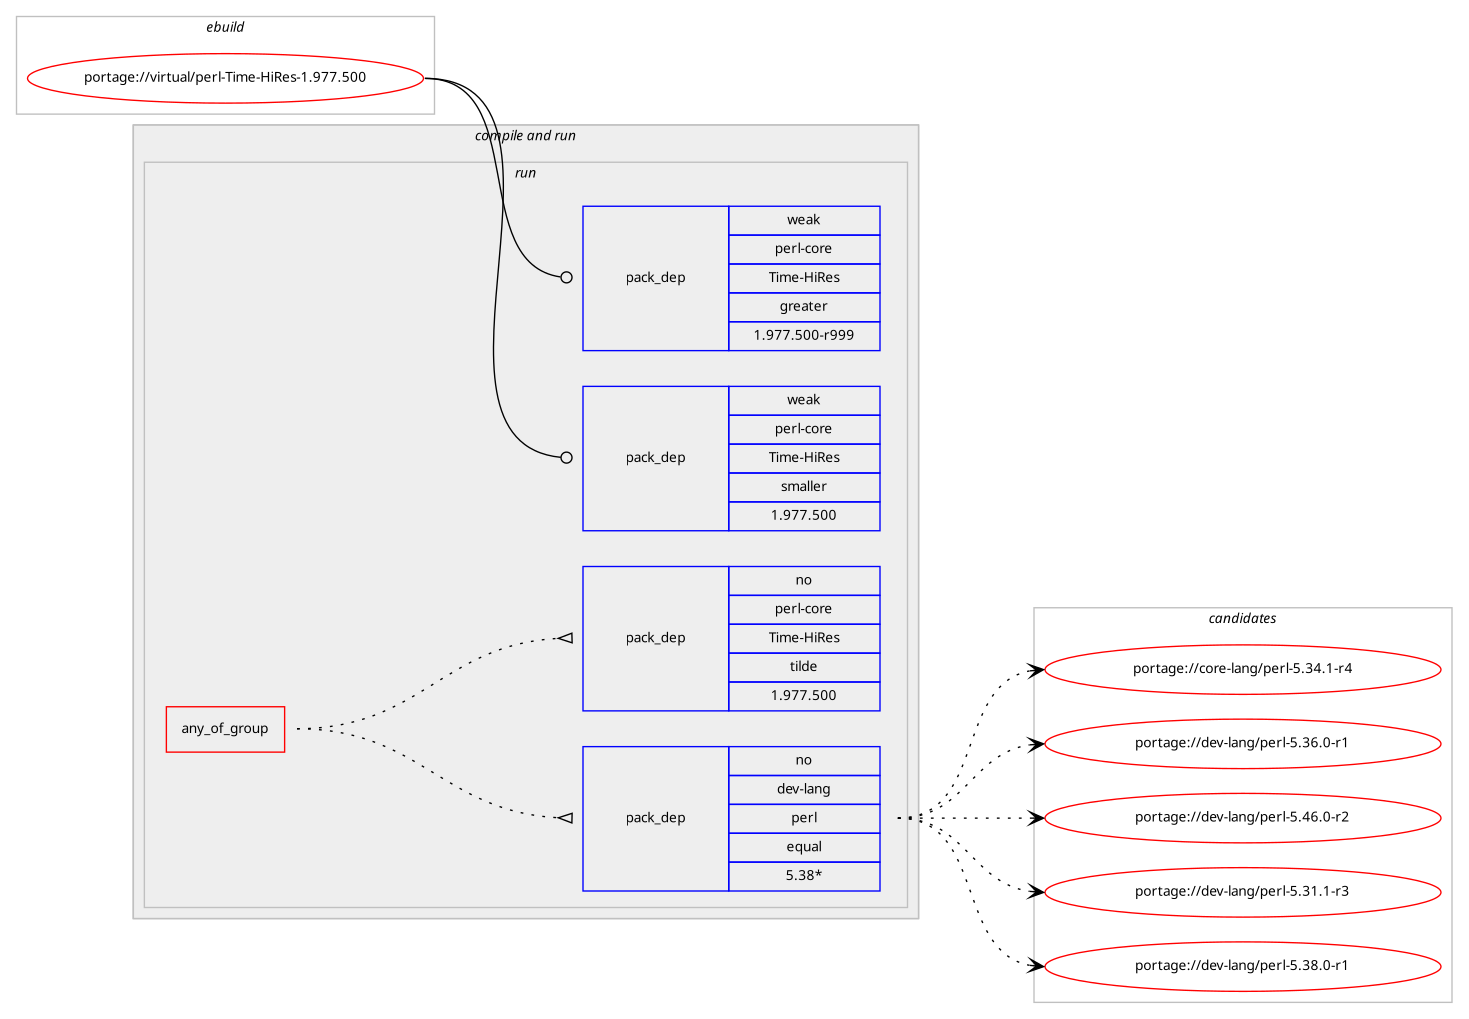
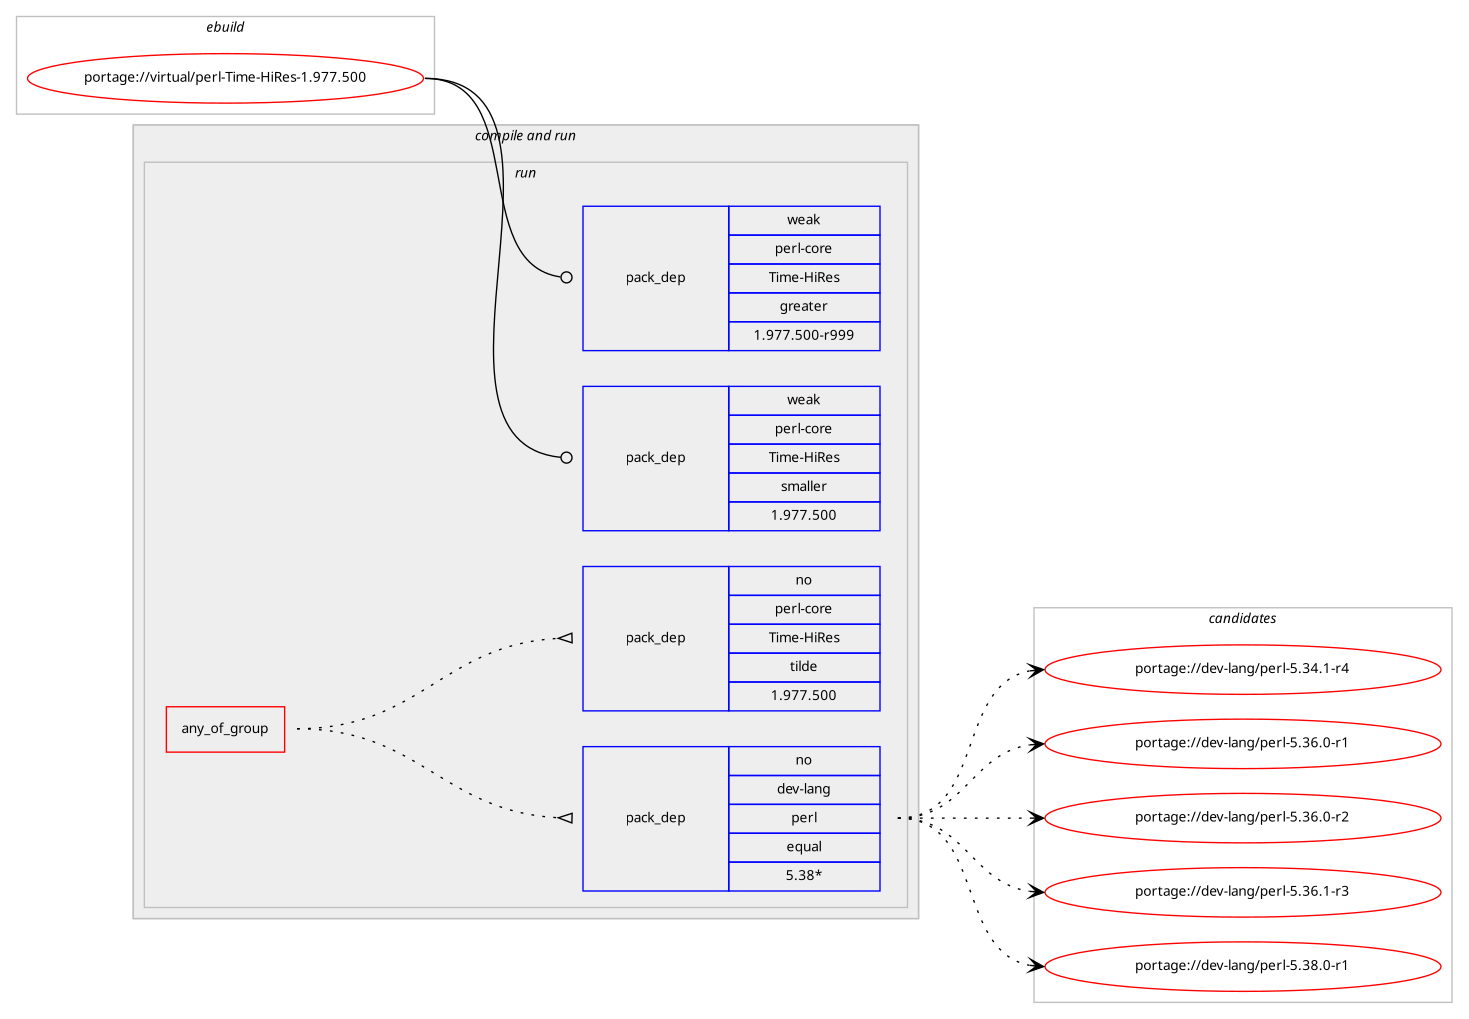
(1243, 670) -> (1243, 670)
(1243, 818) -> (1243, 818)
(1243, 892) -> (1243, 892)
